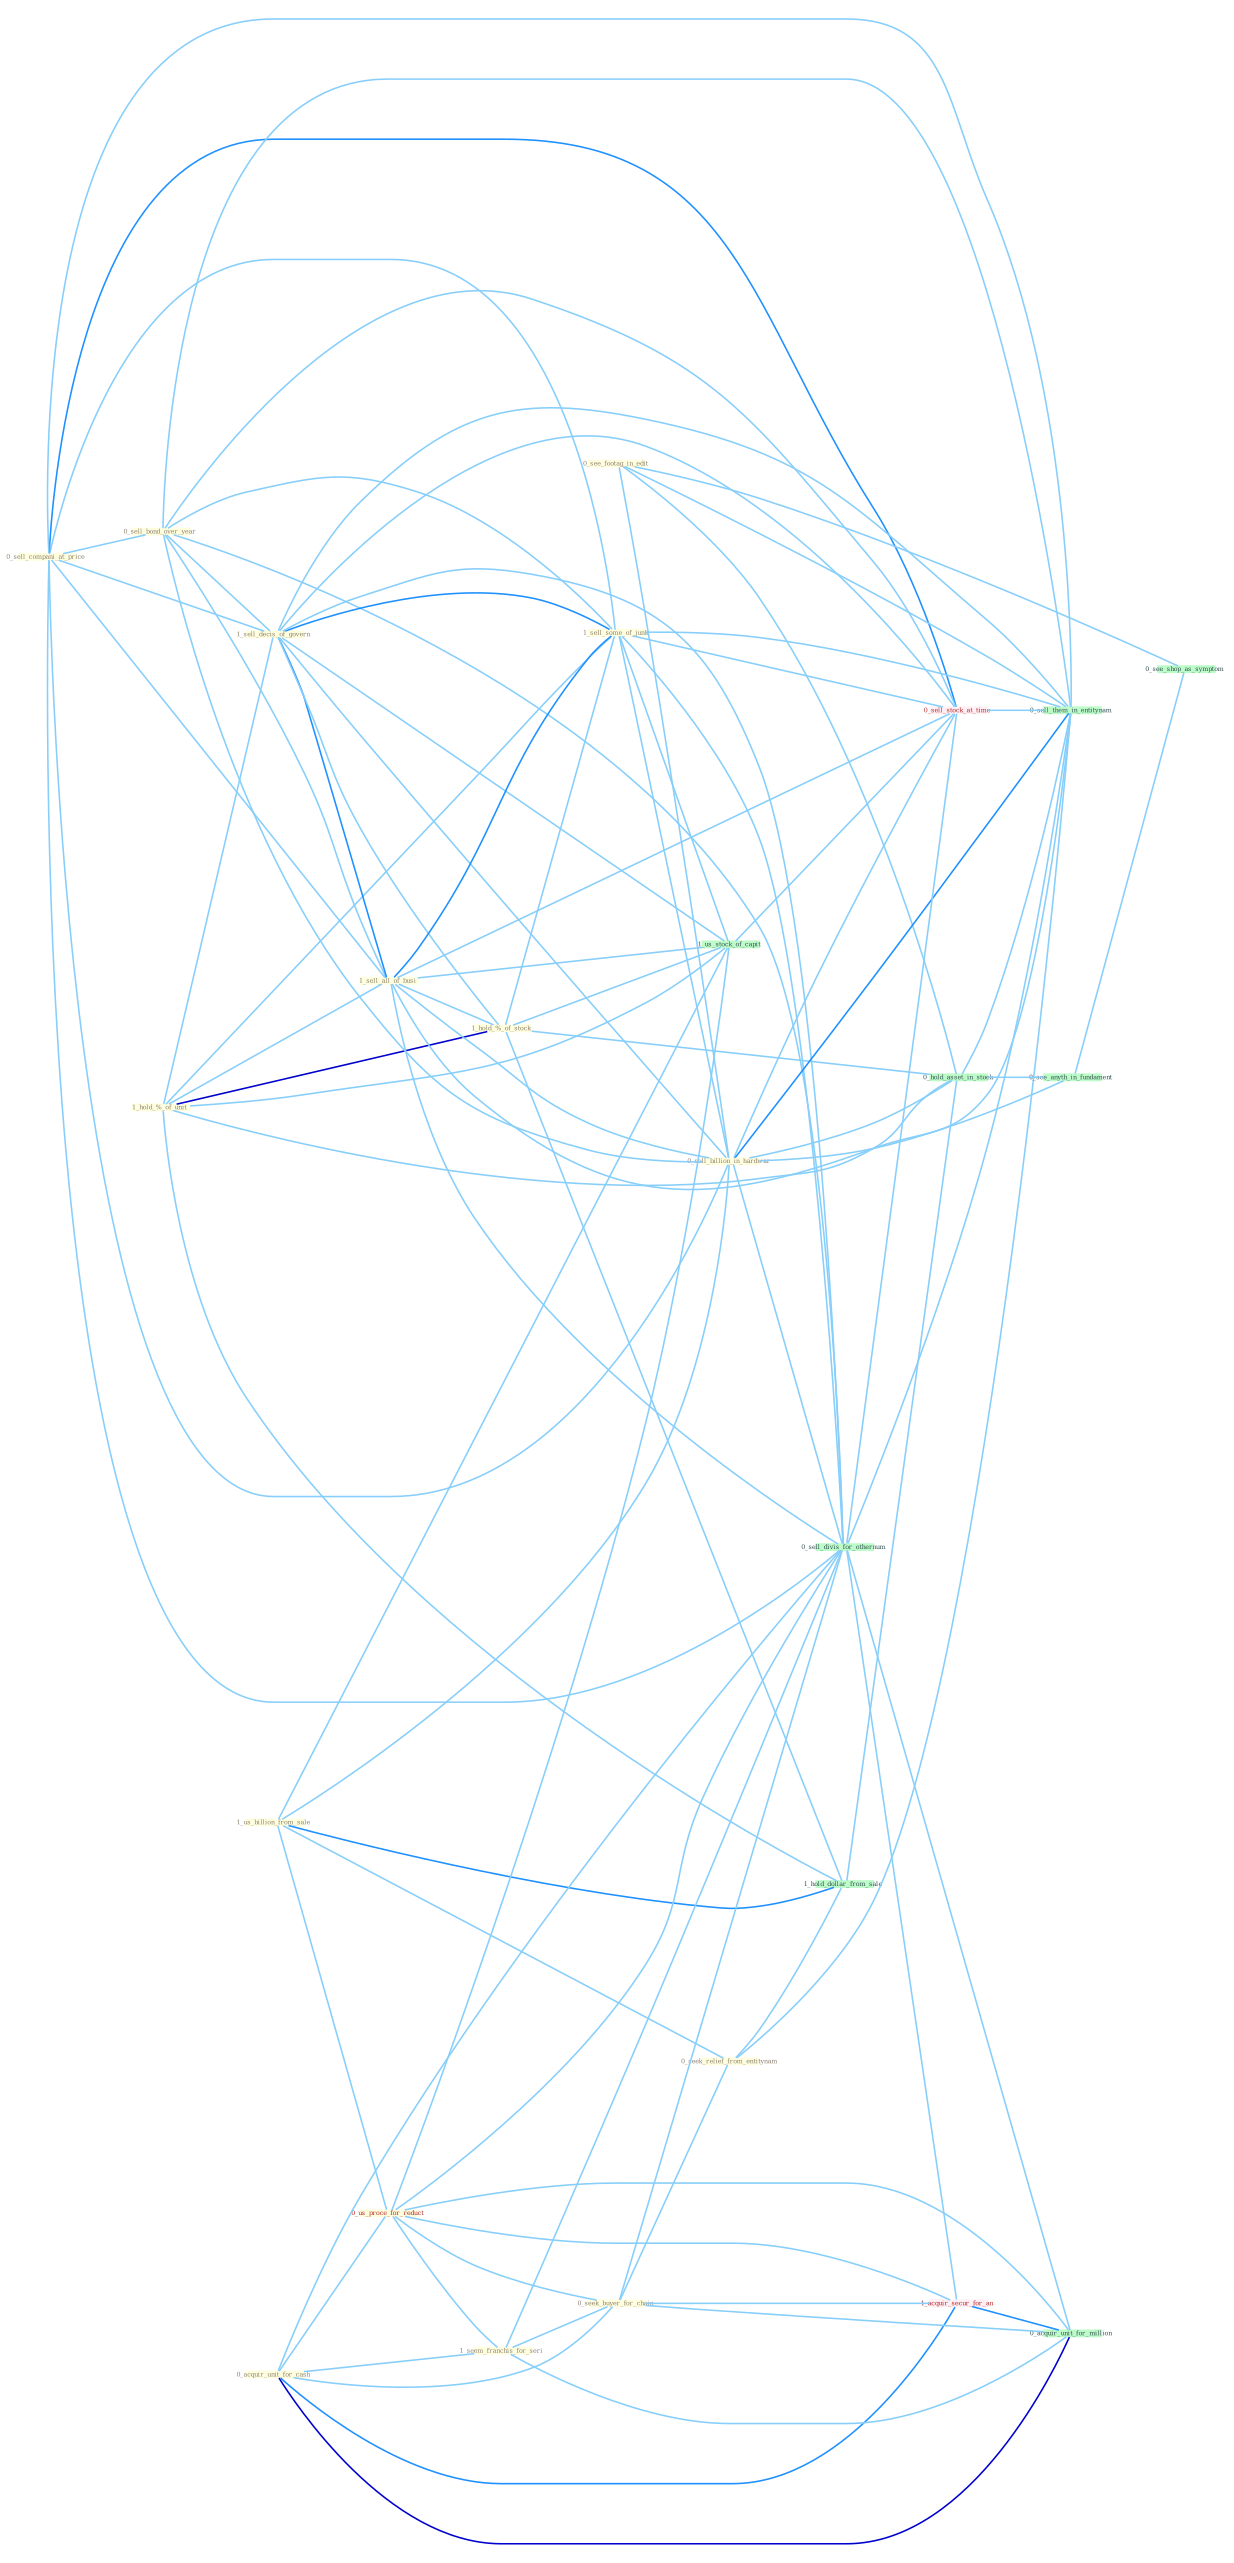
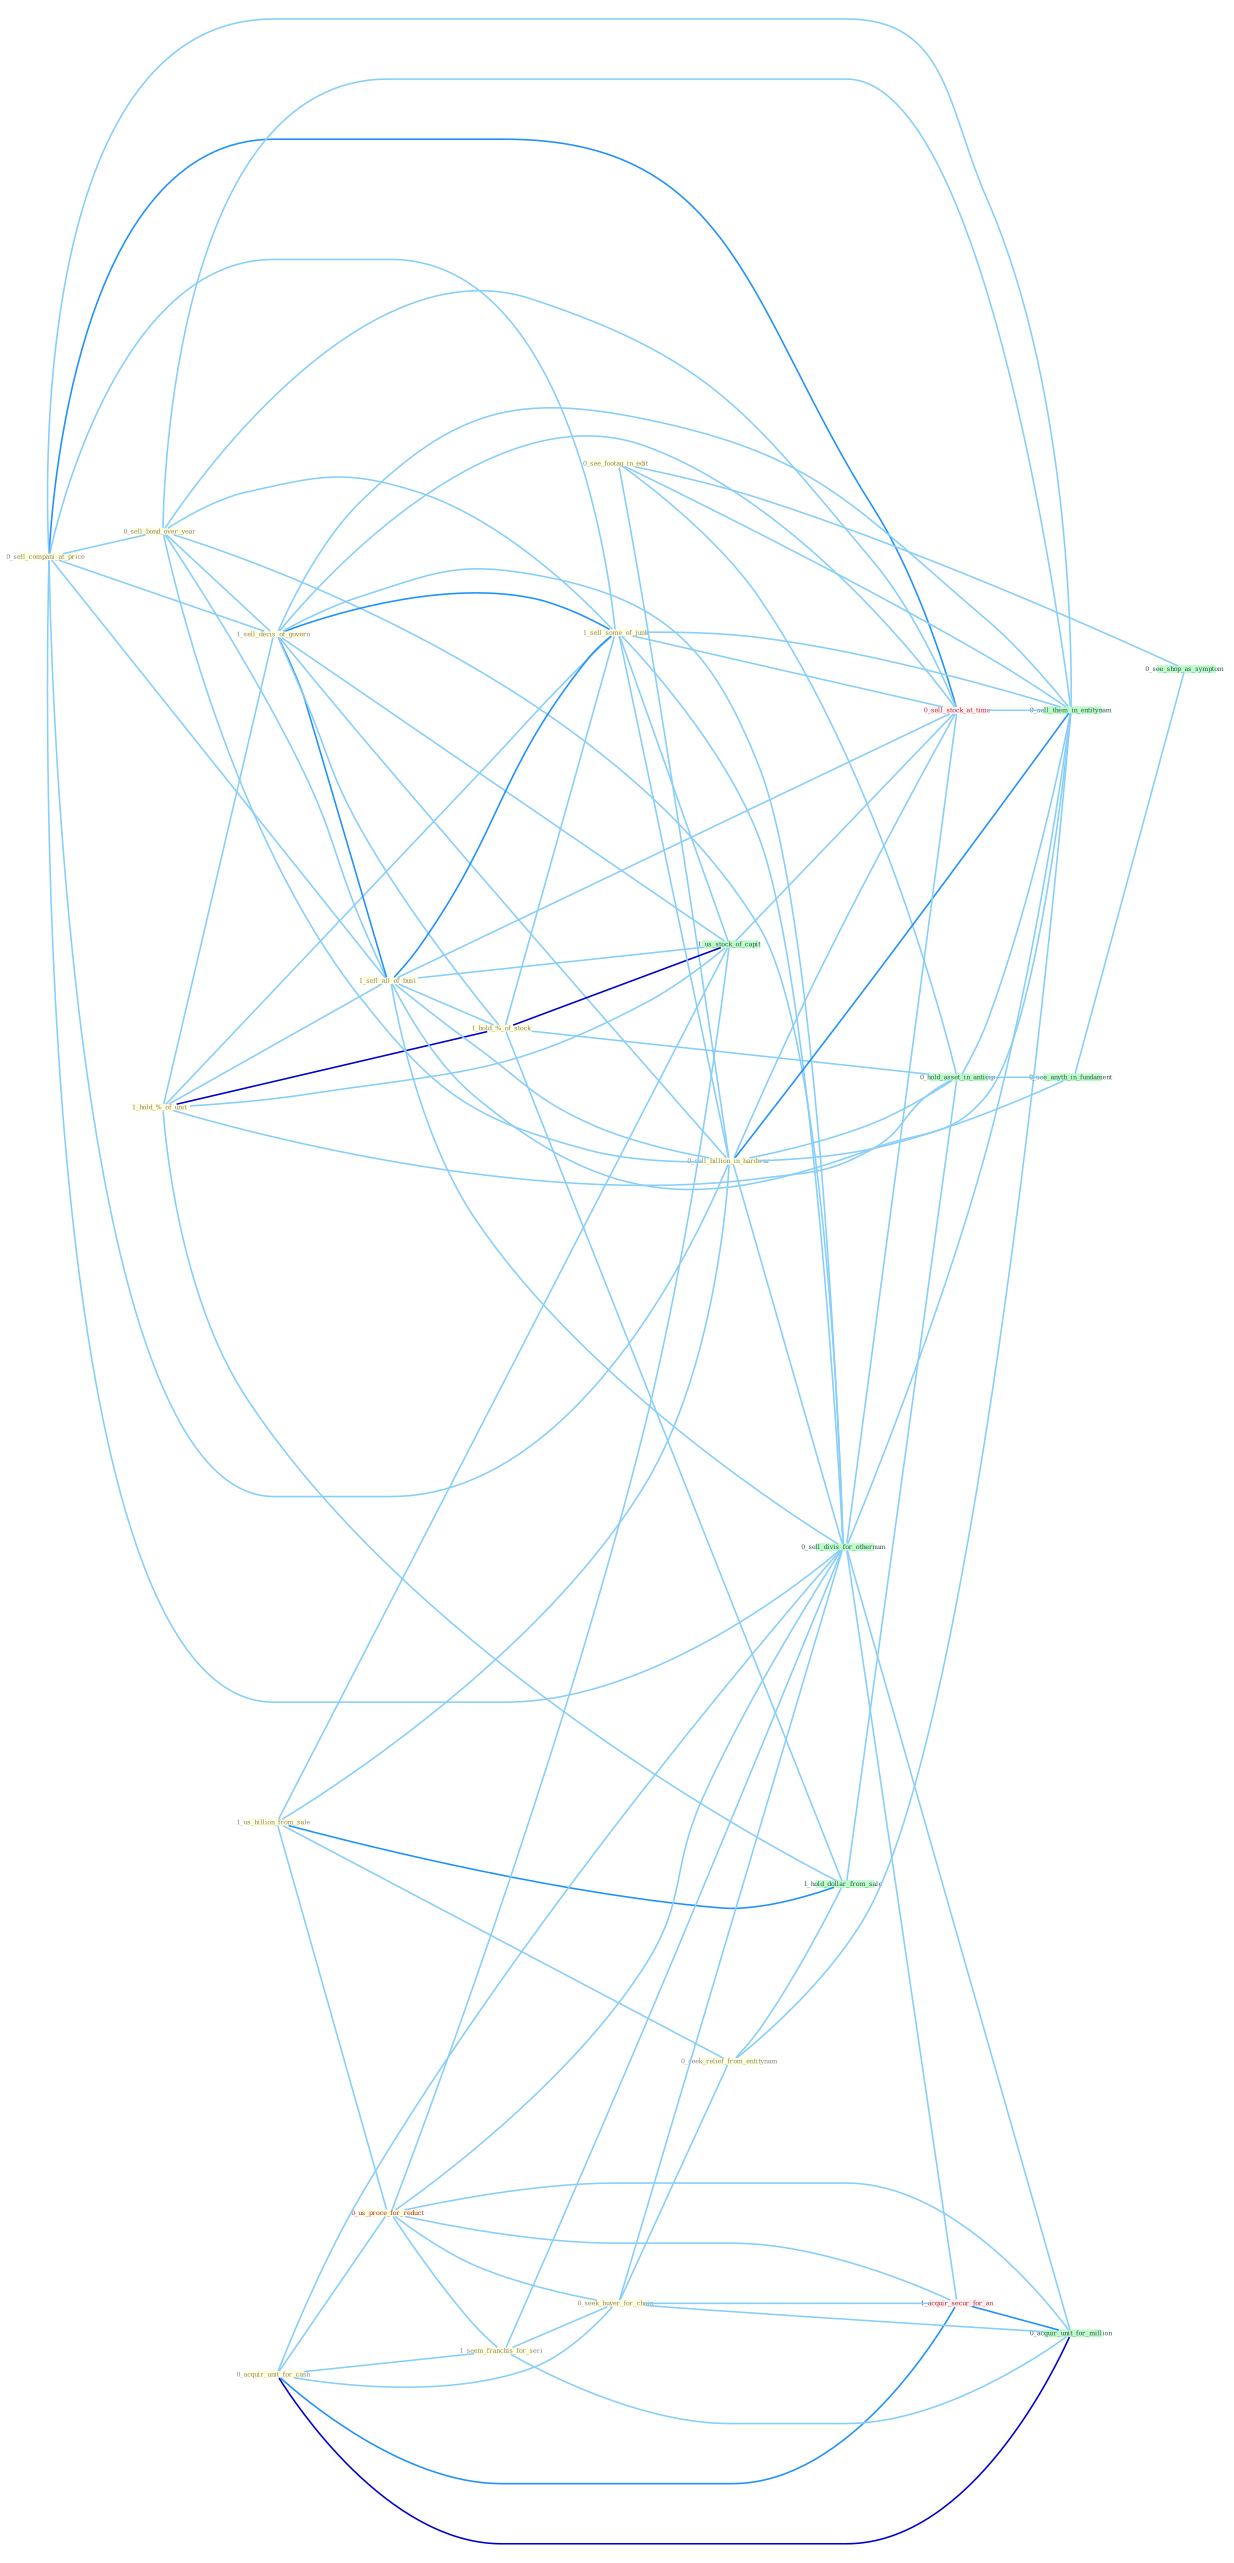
(617, 986) -> (617, 986)
(959, 1077) -> (959, 1077)
